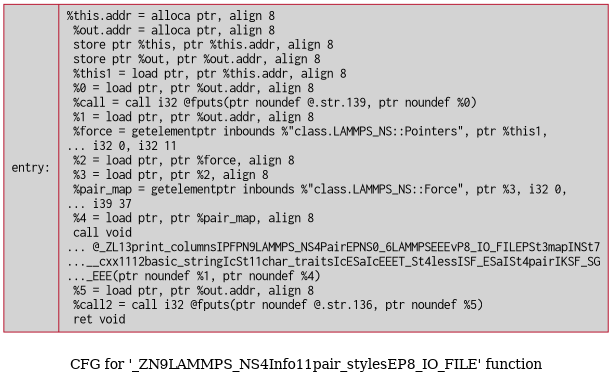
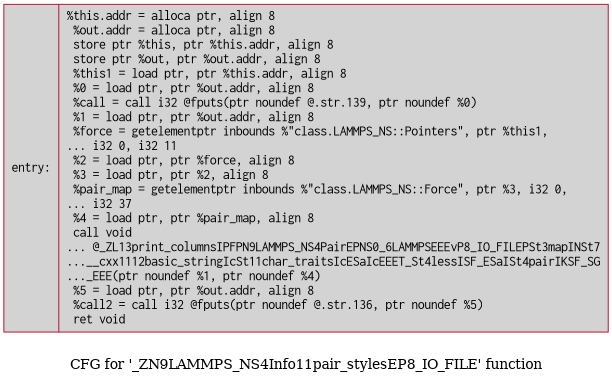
(99, 204) -> (99, 204)
